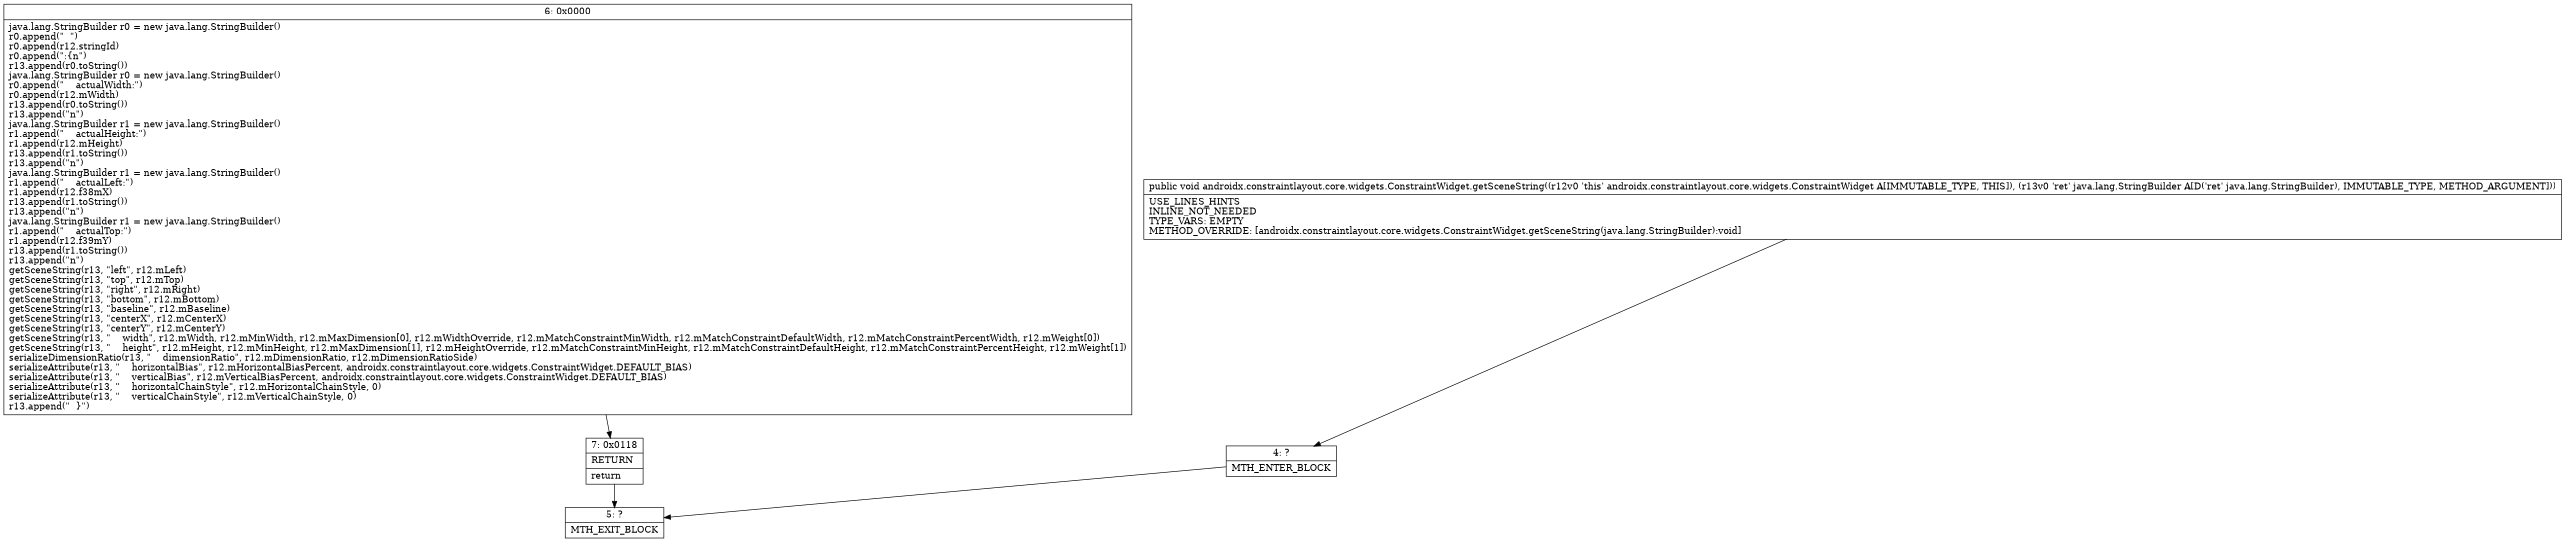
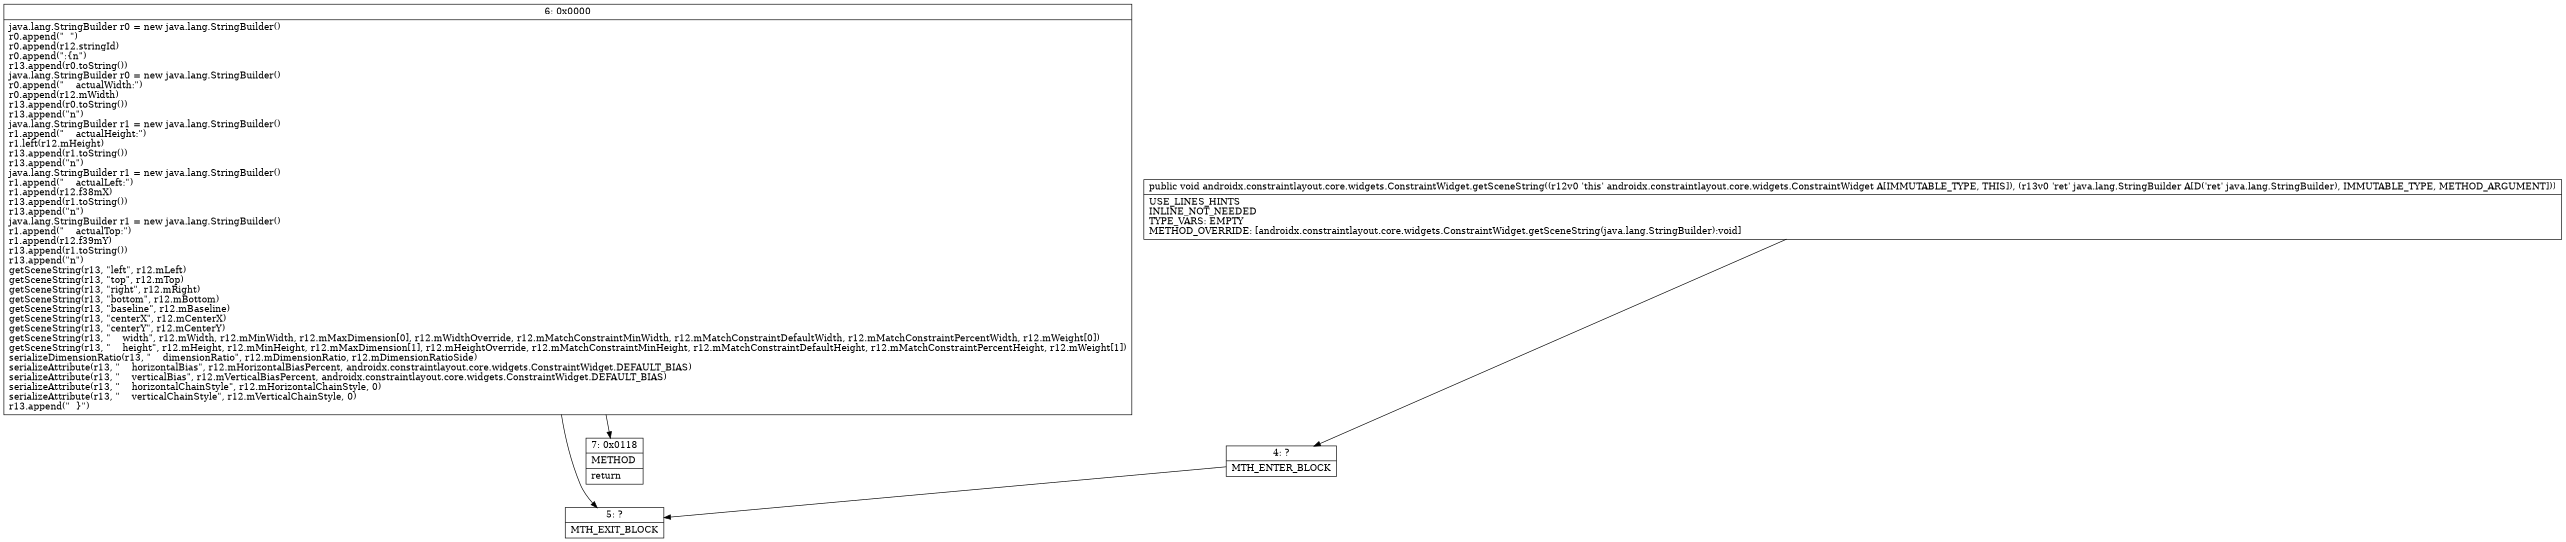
(66, 144) -> (57, 144)
(612, 461) -> (614, 461)
(615, 493) -> (572, 461)
